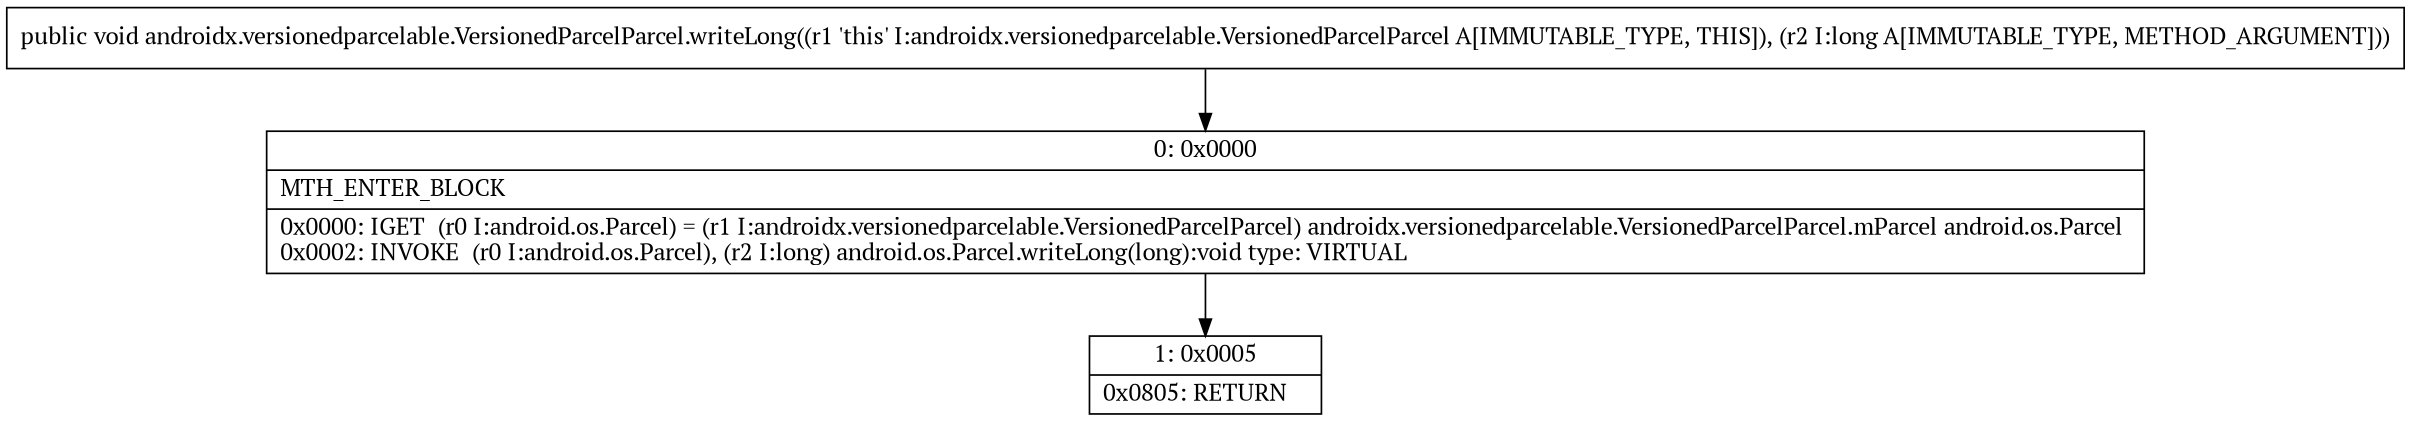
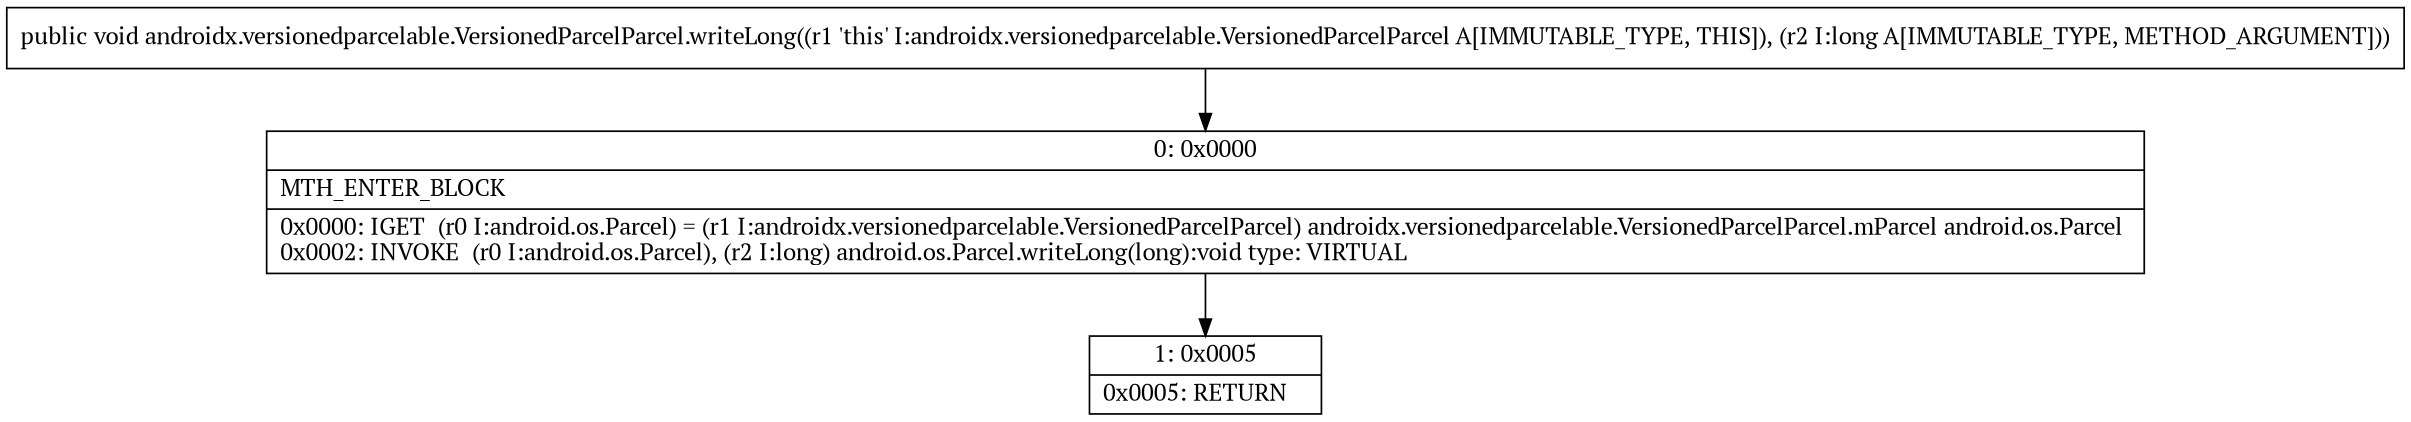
(1205, 394) -> (1205, 394)
